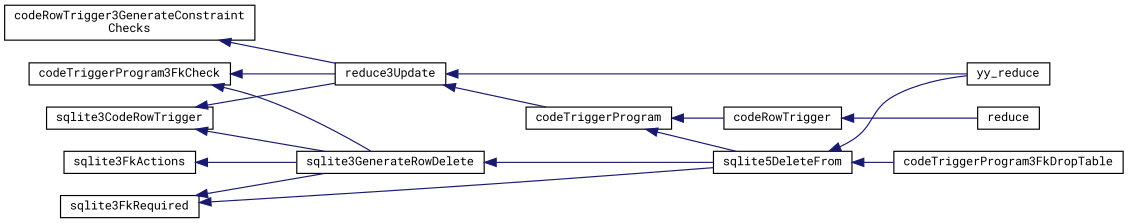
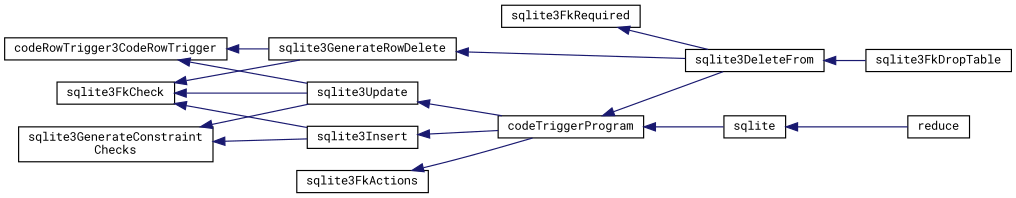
(130, 23) -> (116, 144)
(130, 74) -> (116, 93)
(390, 74) -> (363, 93)
(1009, 74) -> none
(130, 118) -> (116, 49)
(783, 118) -> (755, 127)
none -> (363, 137)
(252, 162) -> (478, 154)
(783, 162) -> (755, 61)
(1009, 162) -> (939, 61)
(266, 183) -> none
